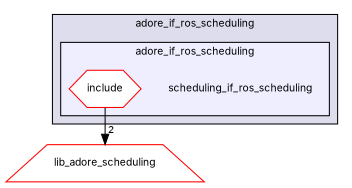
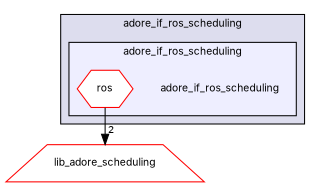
(105, 89) -> (105, 89)
(240, 89) -> (220, 89)
